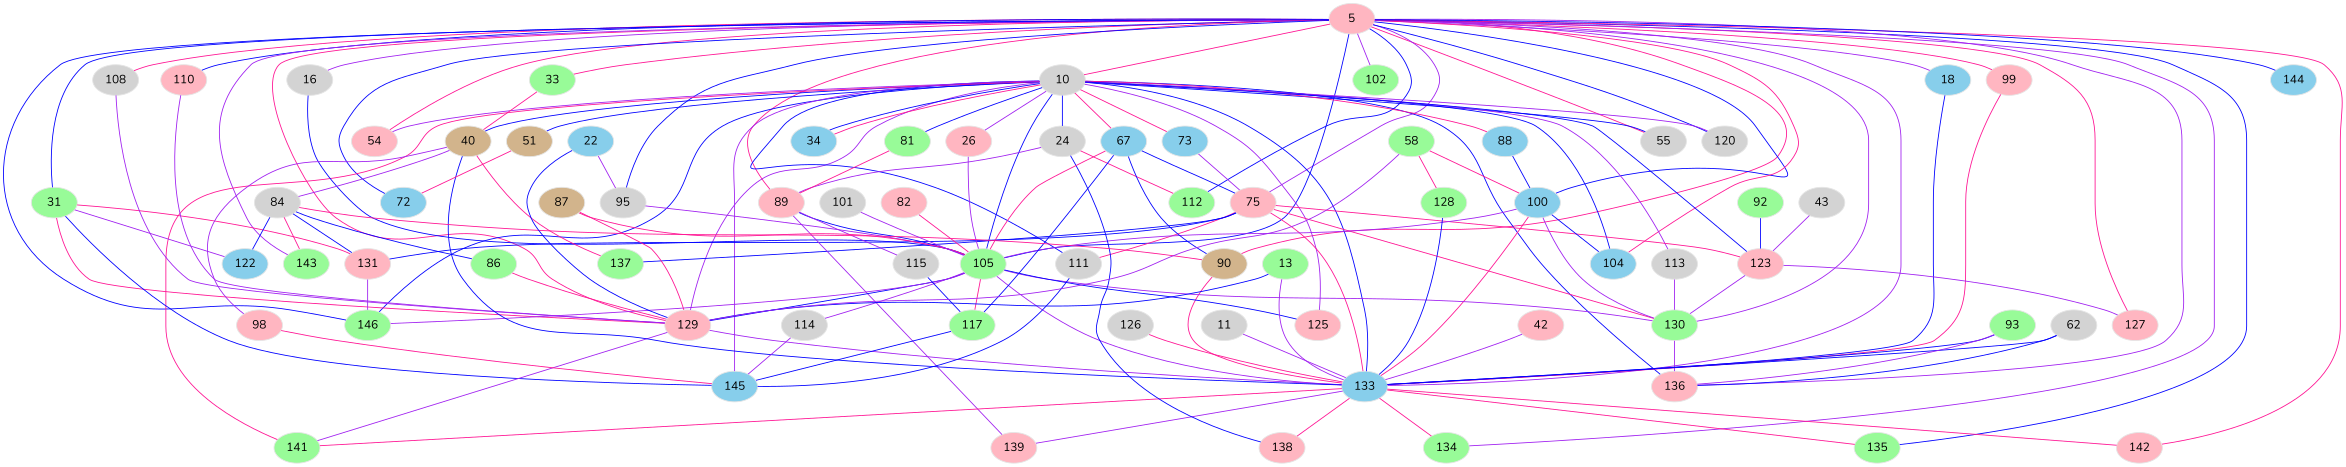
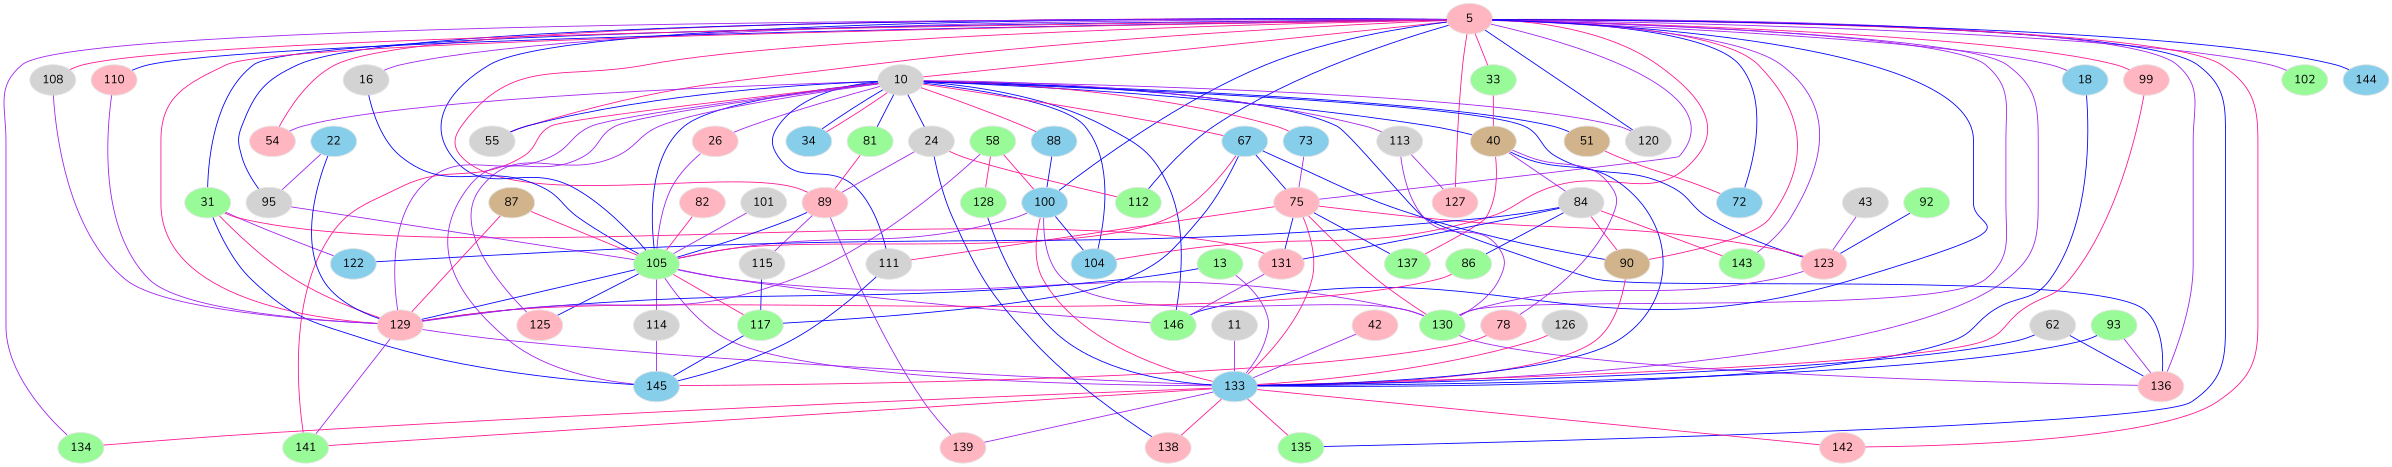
(1297, 160) -> none
(1952, 279) -> (1427, 172)
(260, 325) -> (1504, 325)
